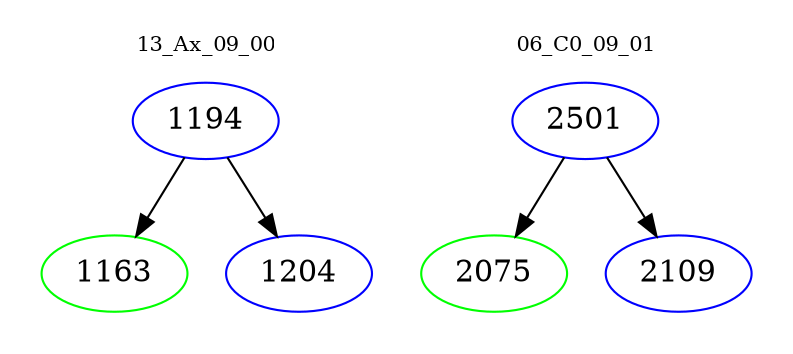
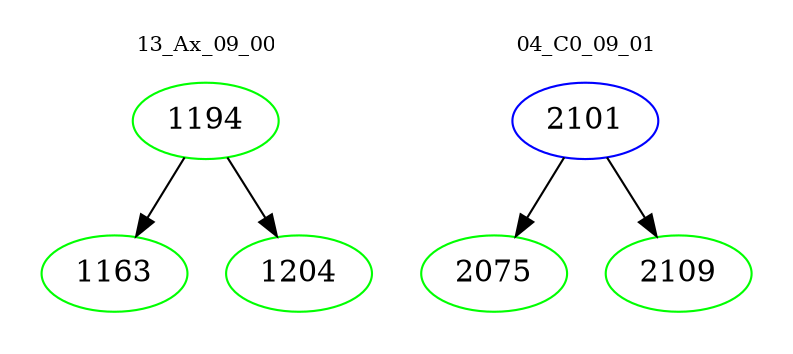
(586, 46) -> (586, 46)
(206, 121) -> (206, 121)
(585, 121) -> (585, 121)
(299, 274) -> (299, 274)
(679, 274) -> (679, 274)
